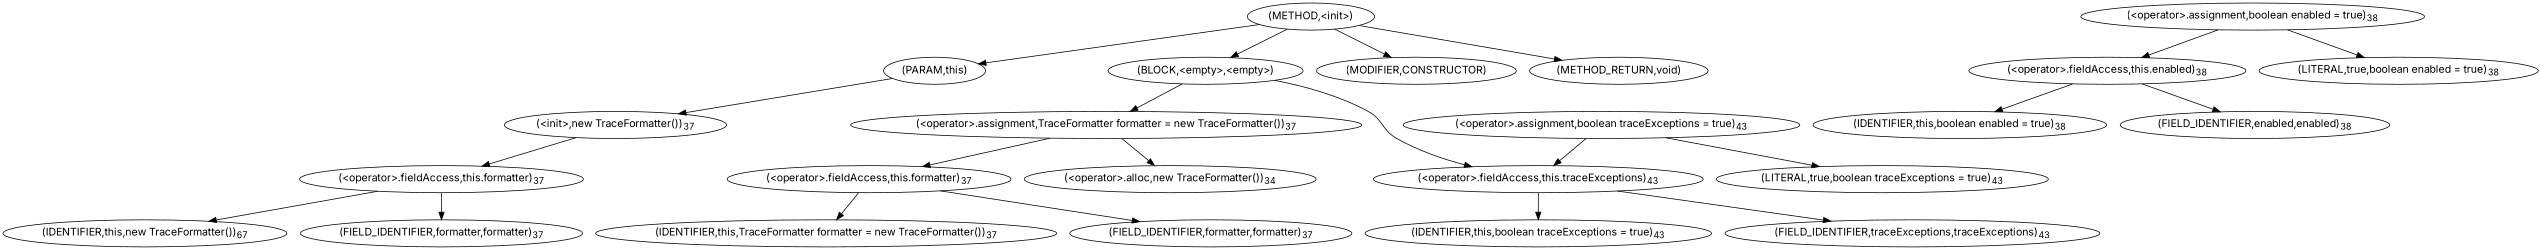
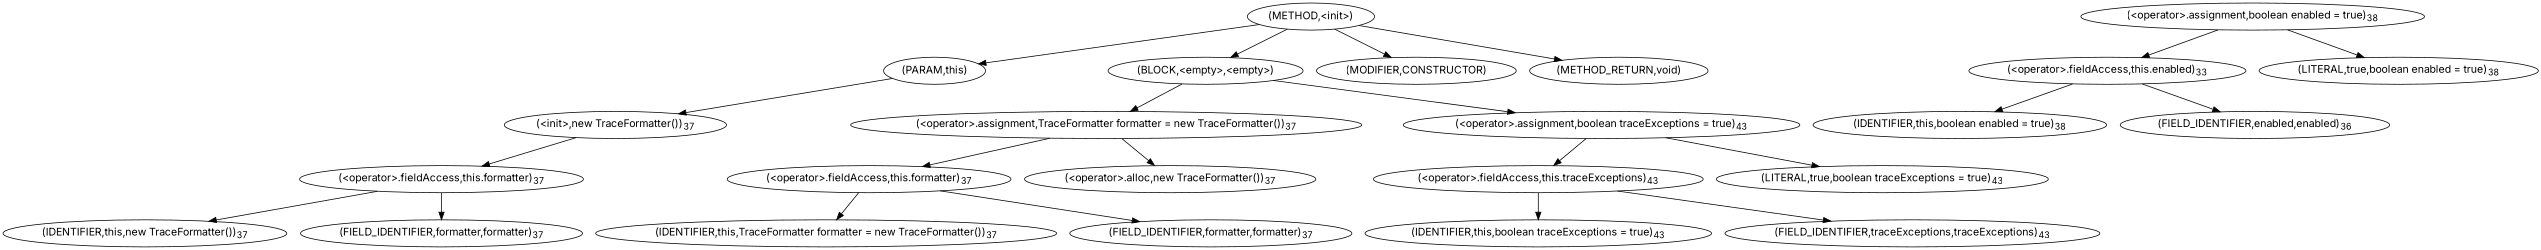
(2202, 70) -> (2202, 70)
(1374, 115) -> (1390, 96)
(2346, 124) -> (2346, 124)
(1270, 178) -> (1270, 178)
(242, 232) -> (242, 232)
